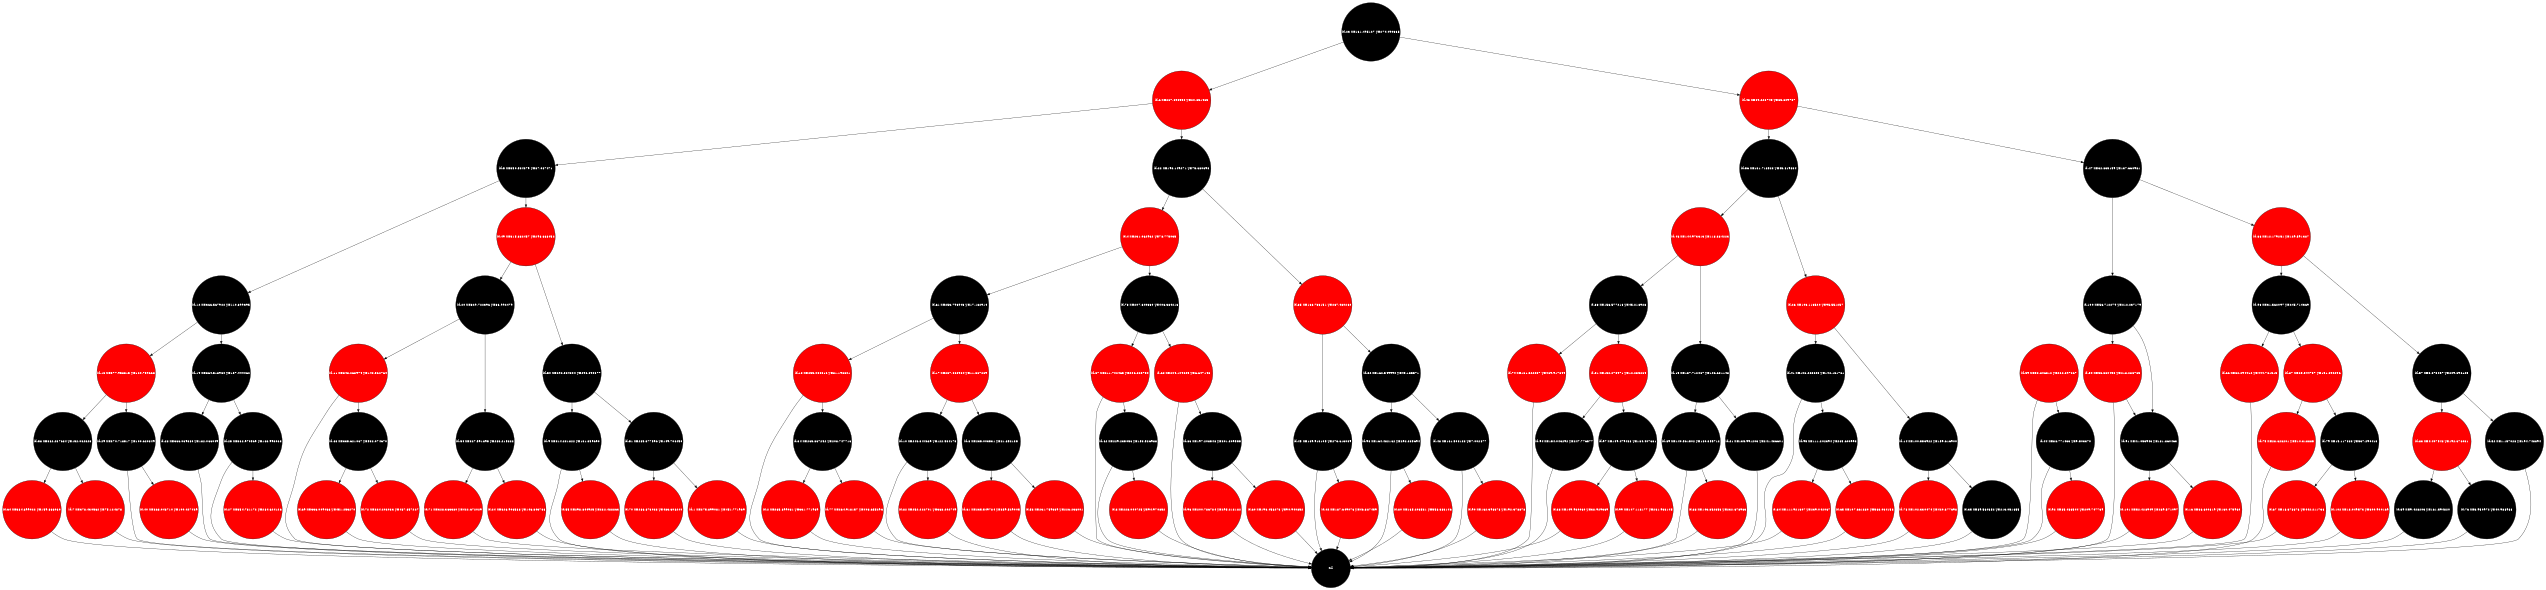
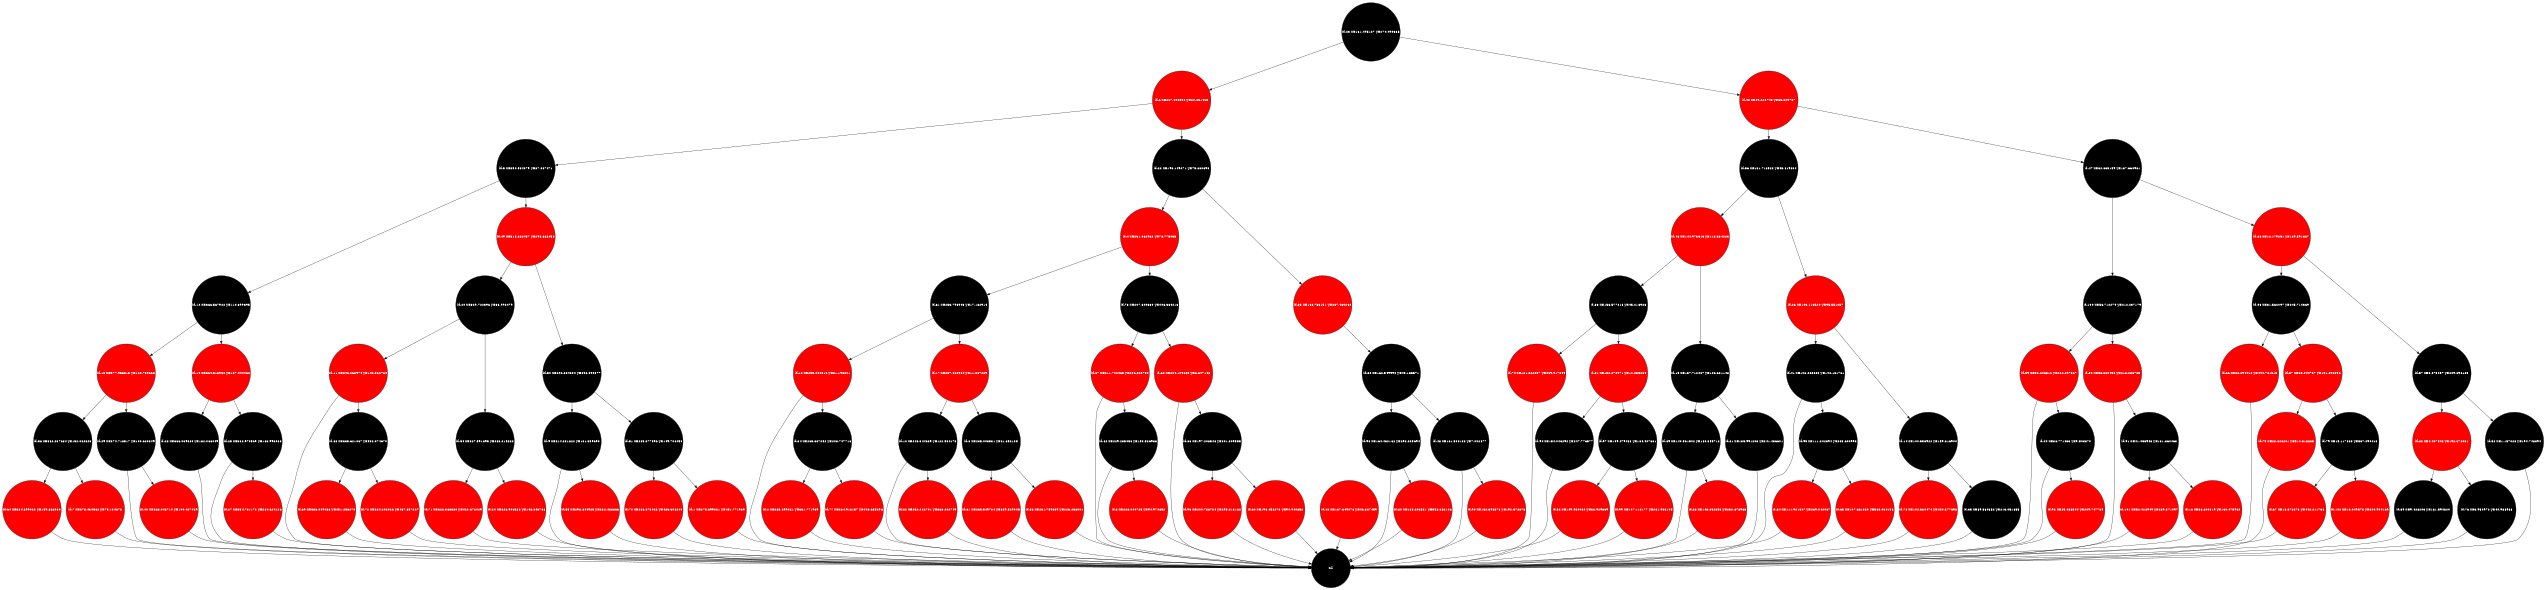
(2150, 366) -> (2082, 338)
(221, 373) -> (221, 373)
(1323, 441) -> none
